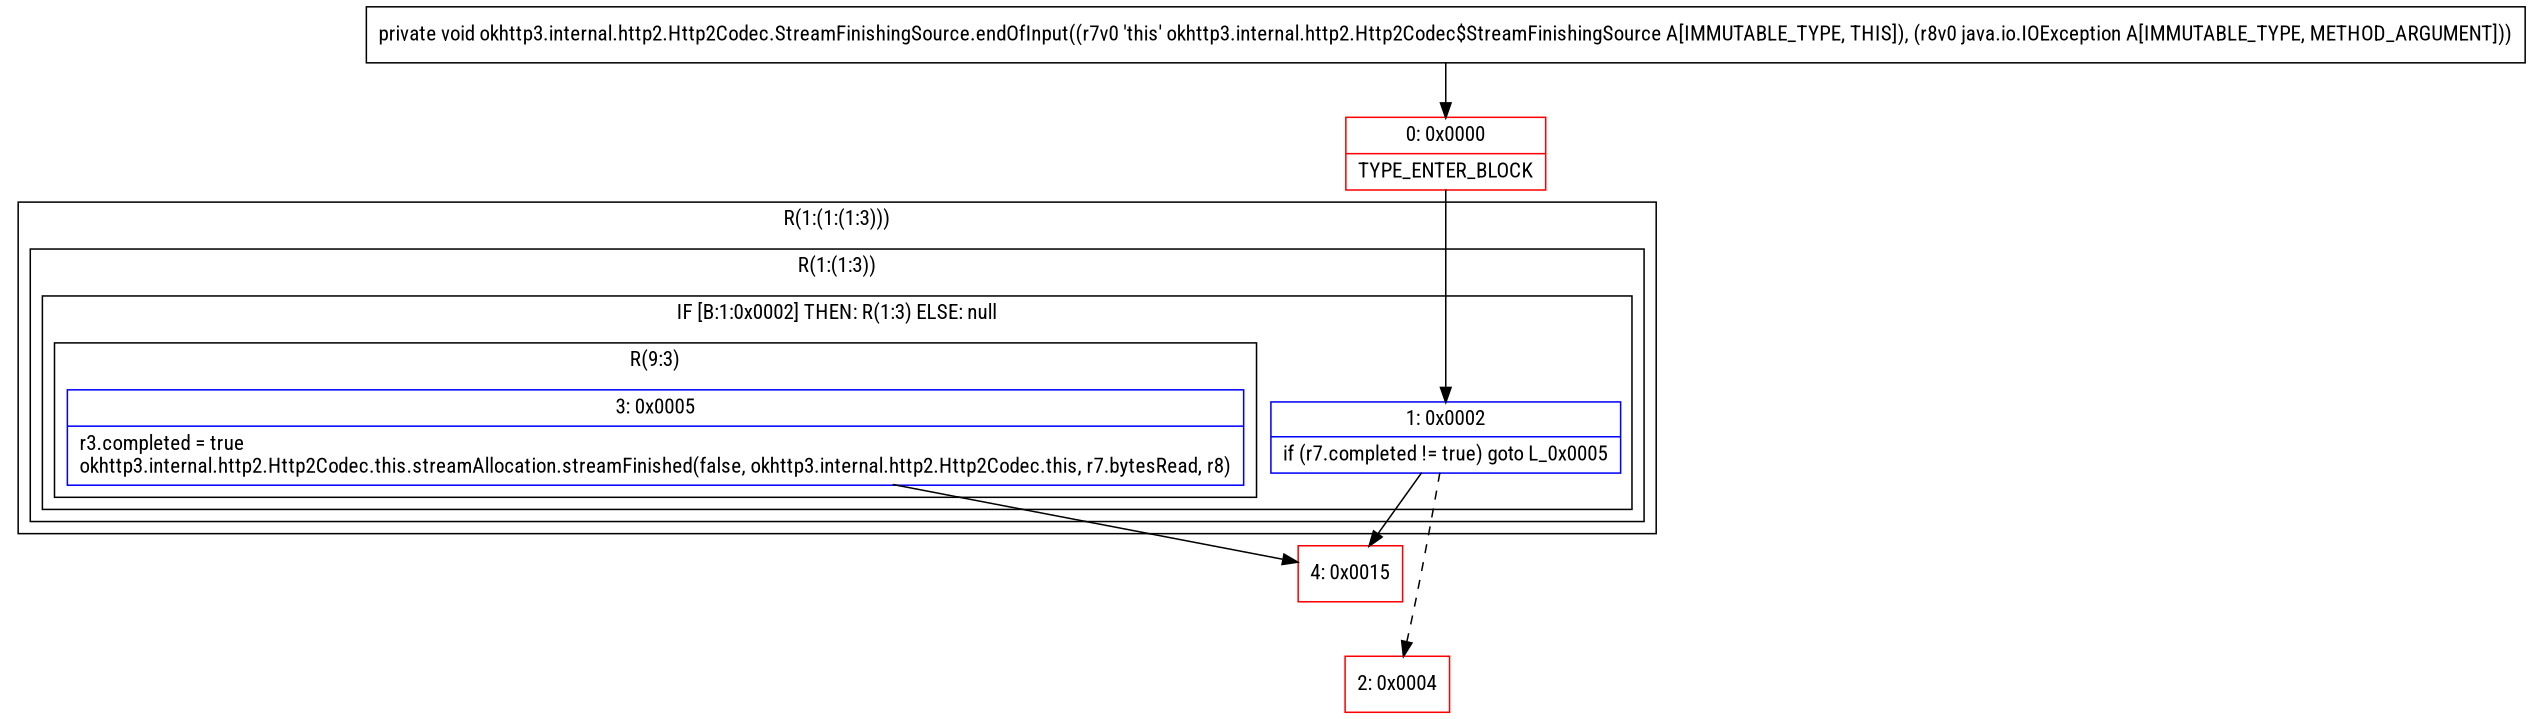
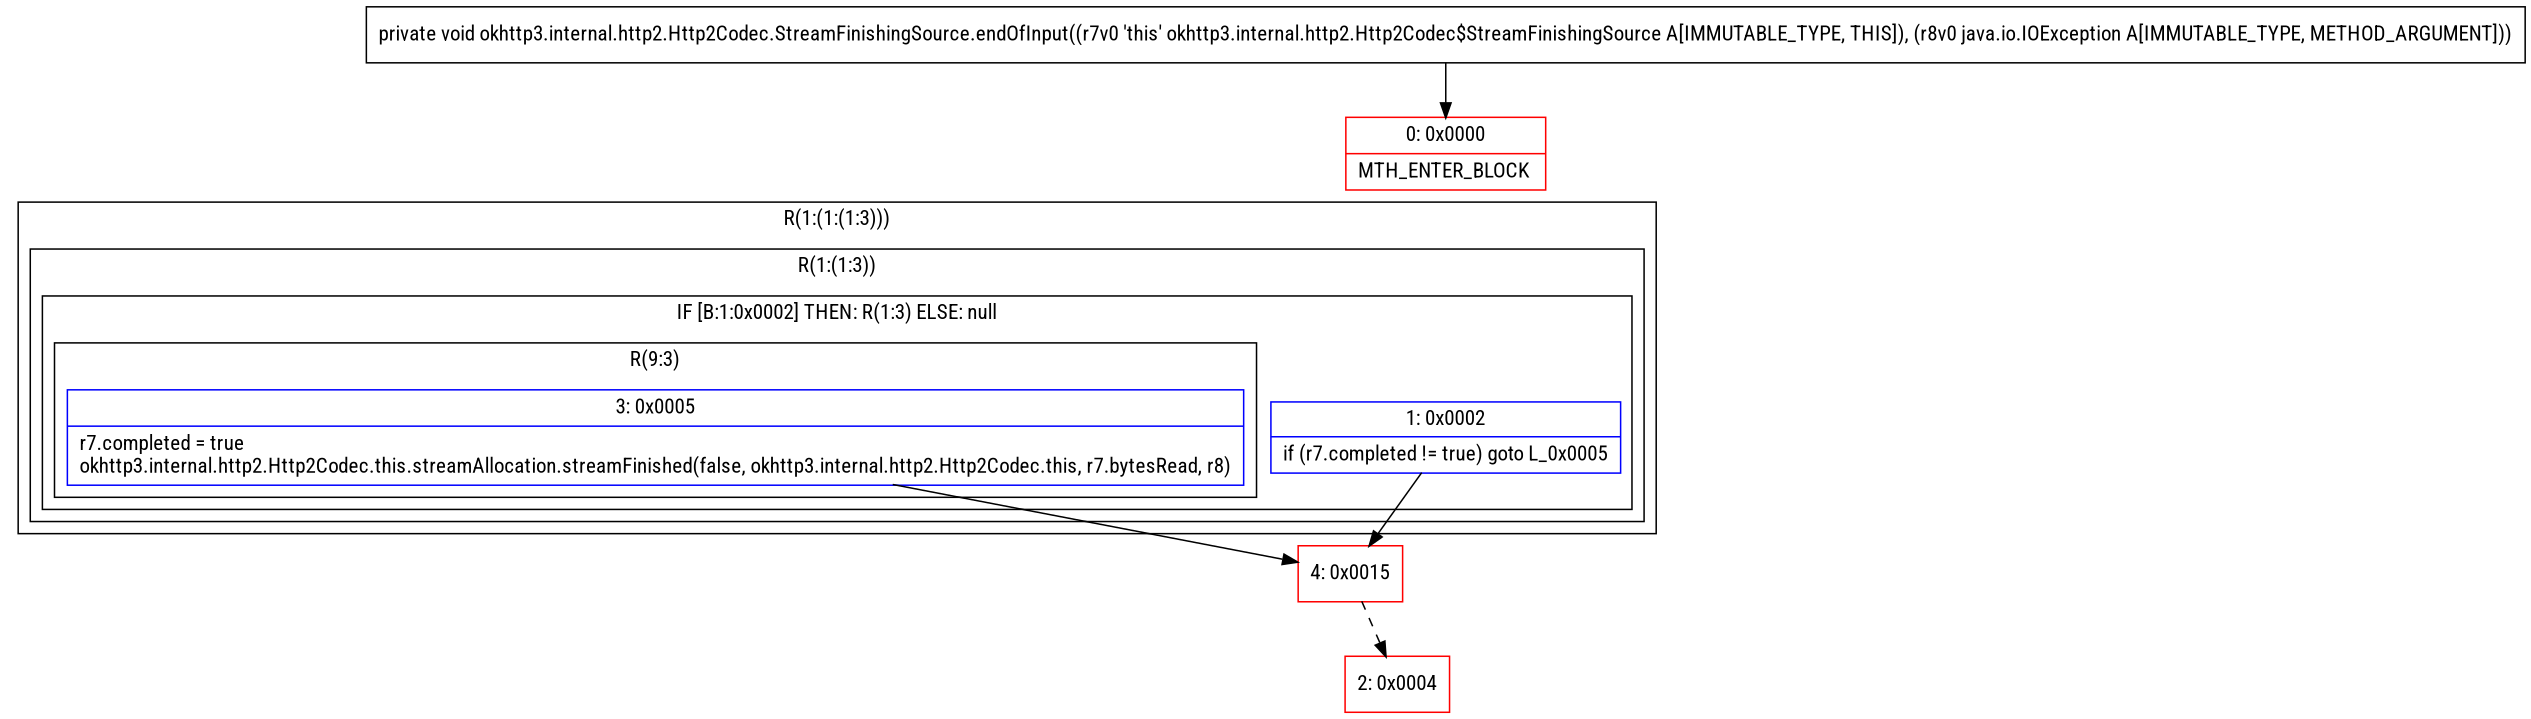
(1446, 171) -> (1444, 171)
(1446, 283) -> none
(162, 444) -> (162, 444)
(1424, 557) -> (1371, 622)
